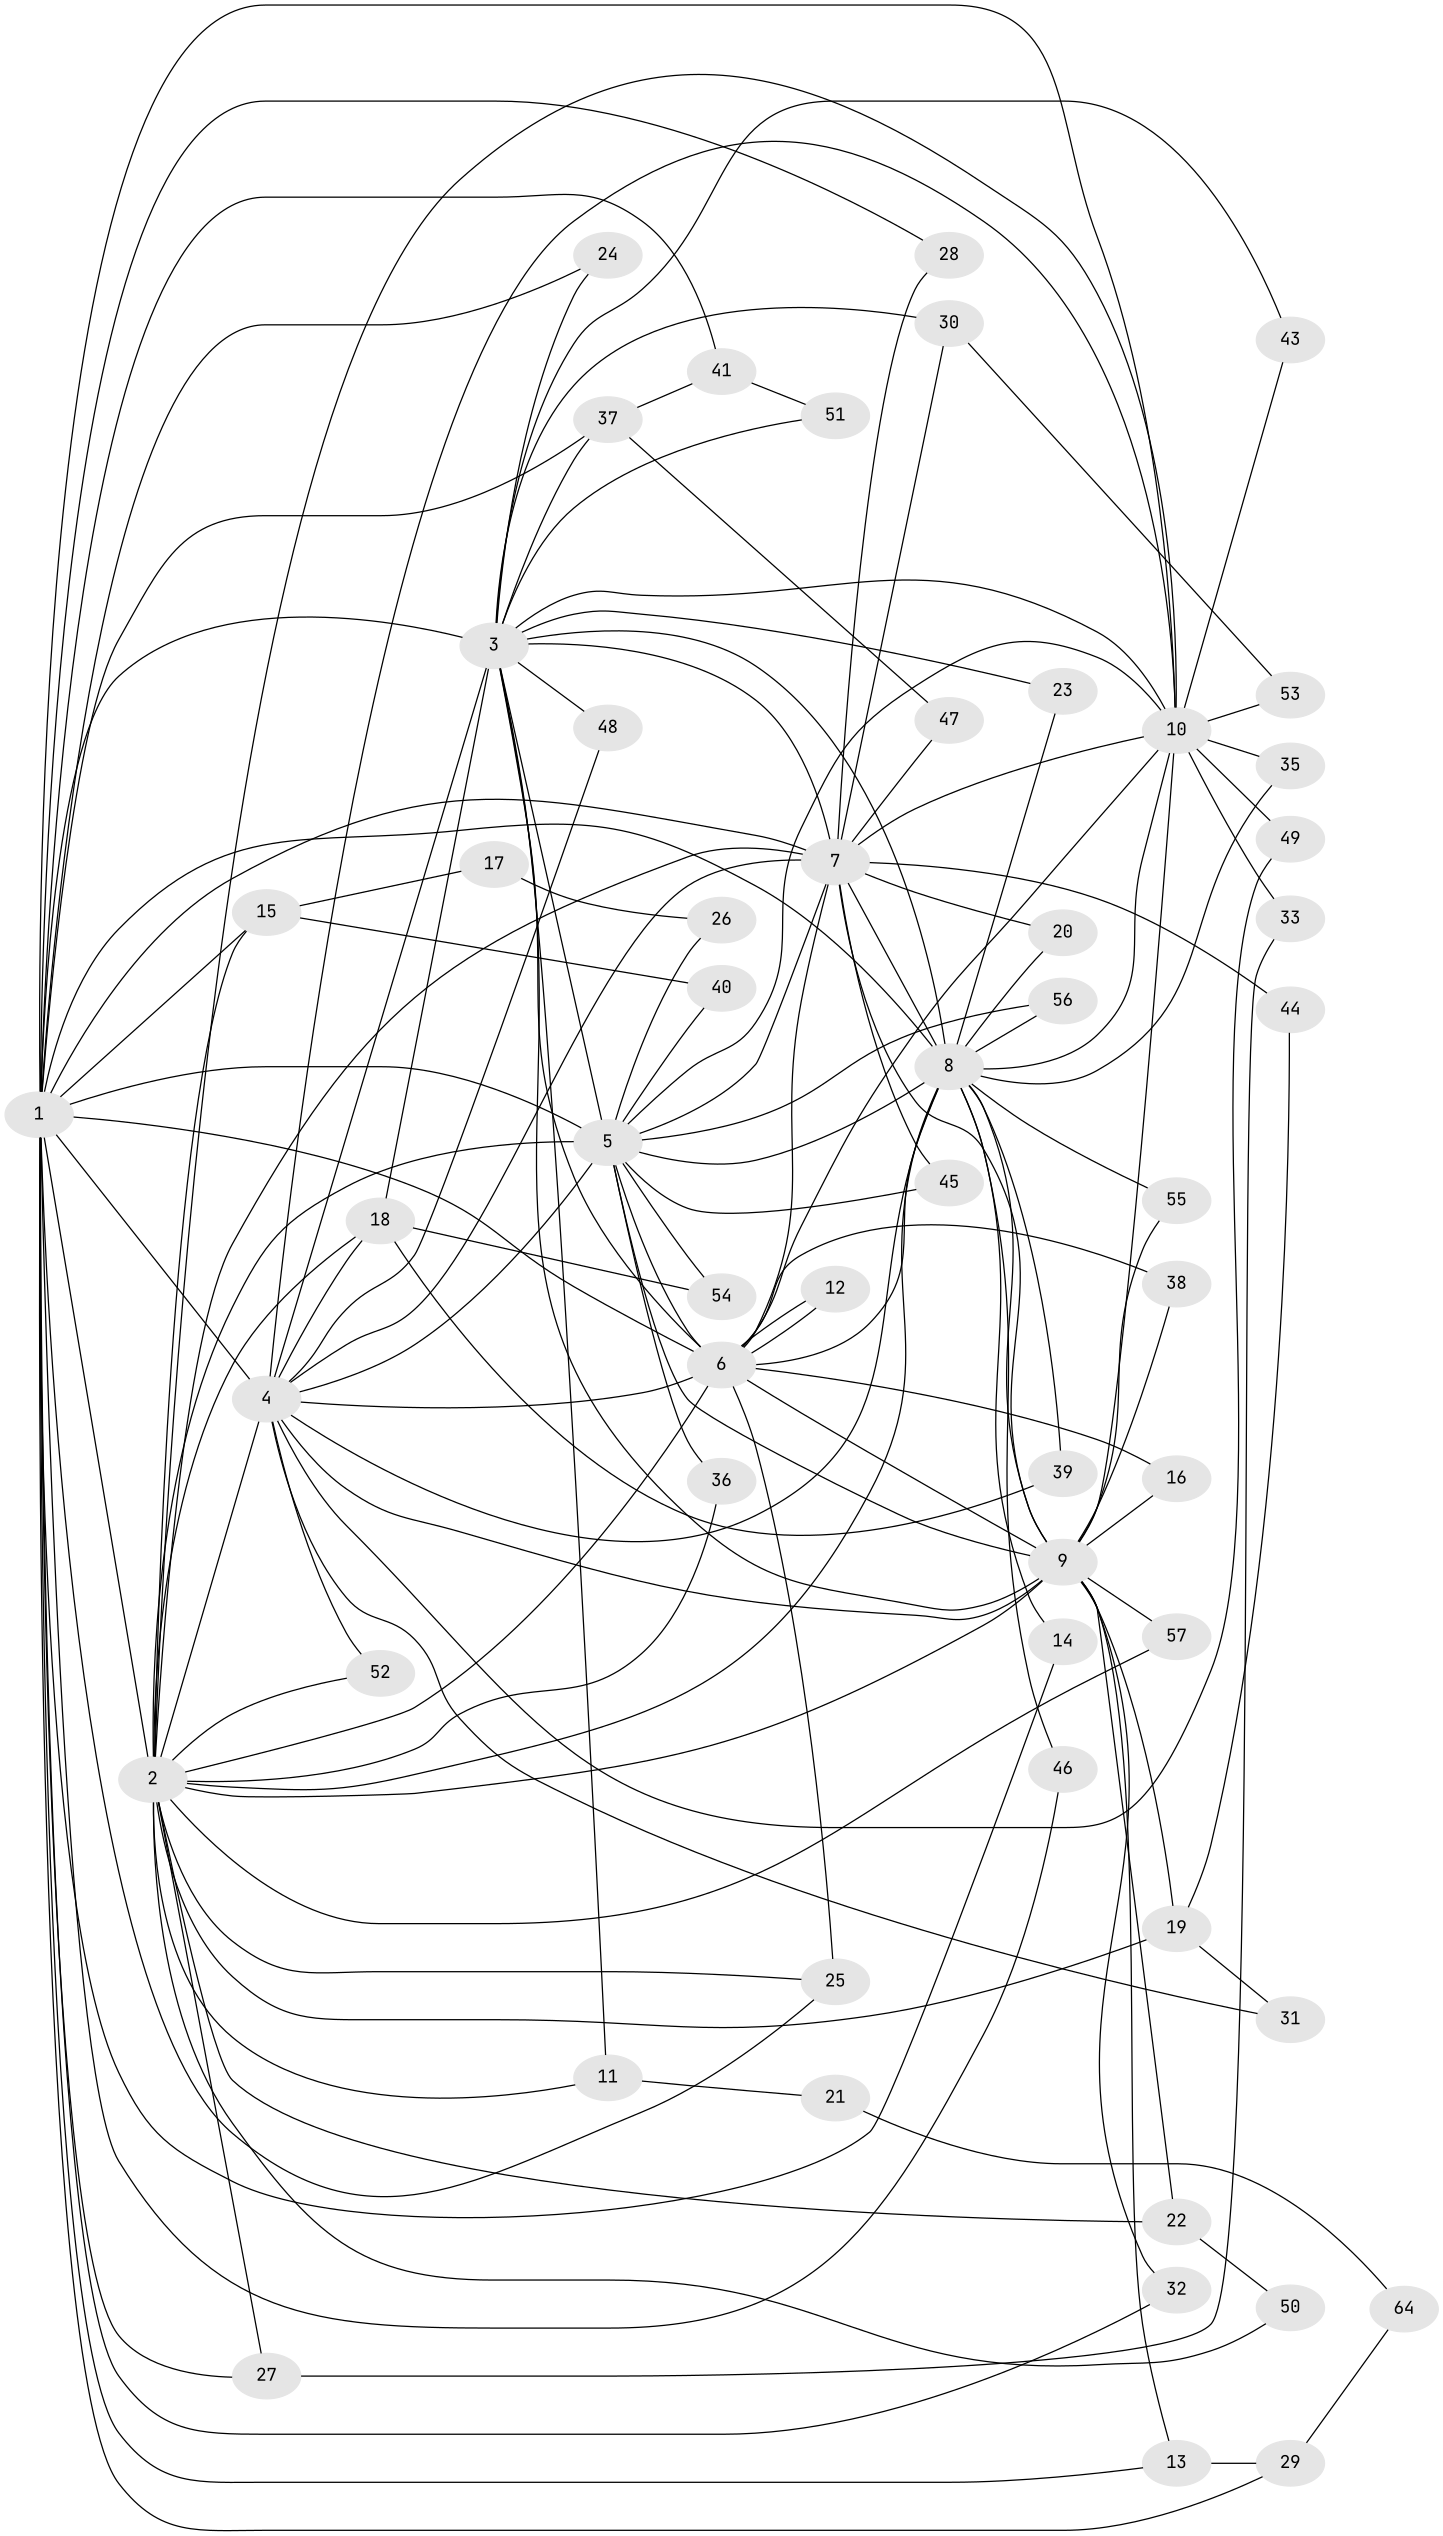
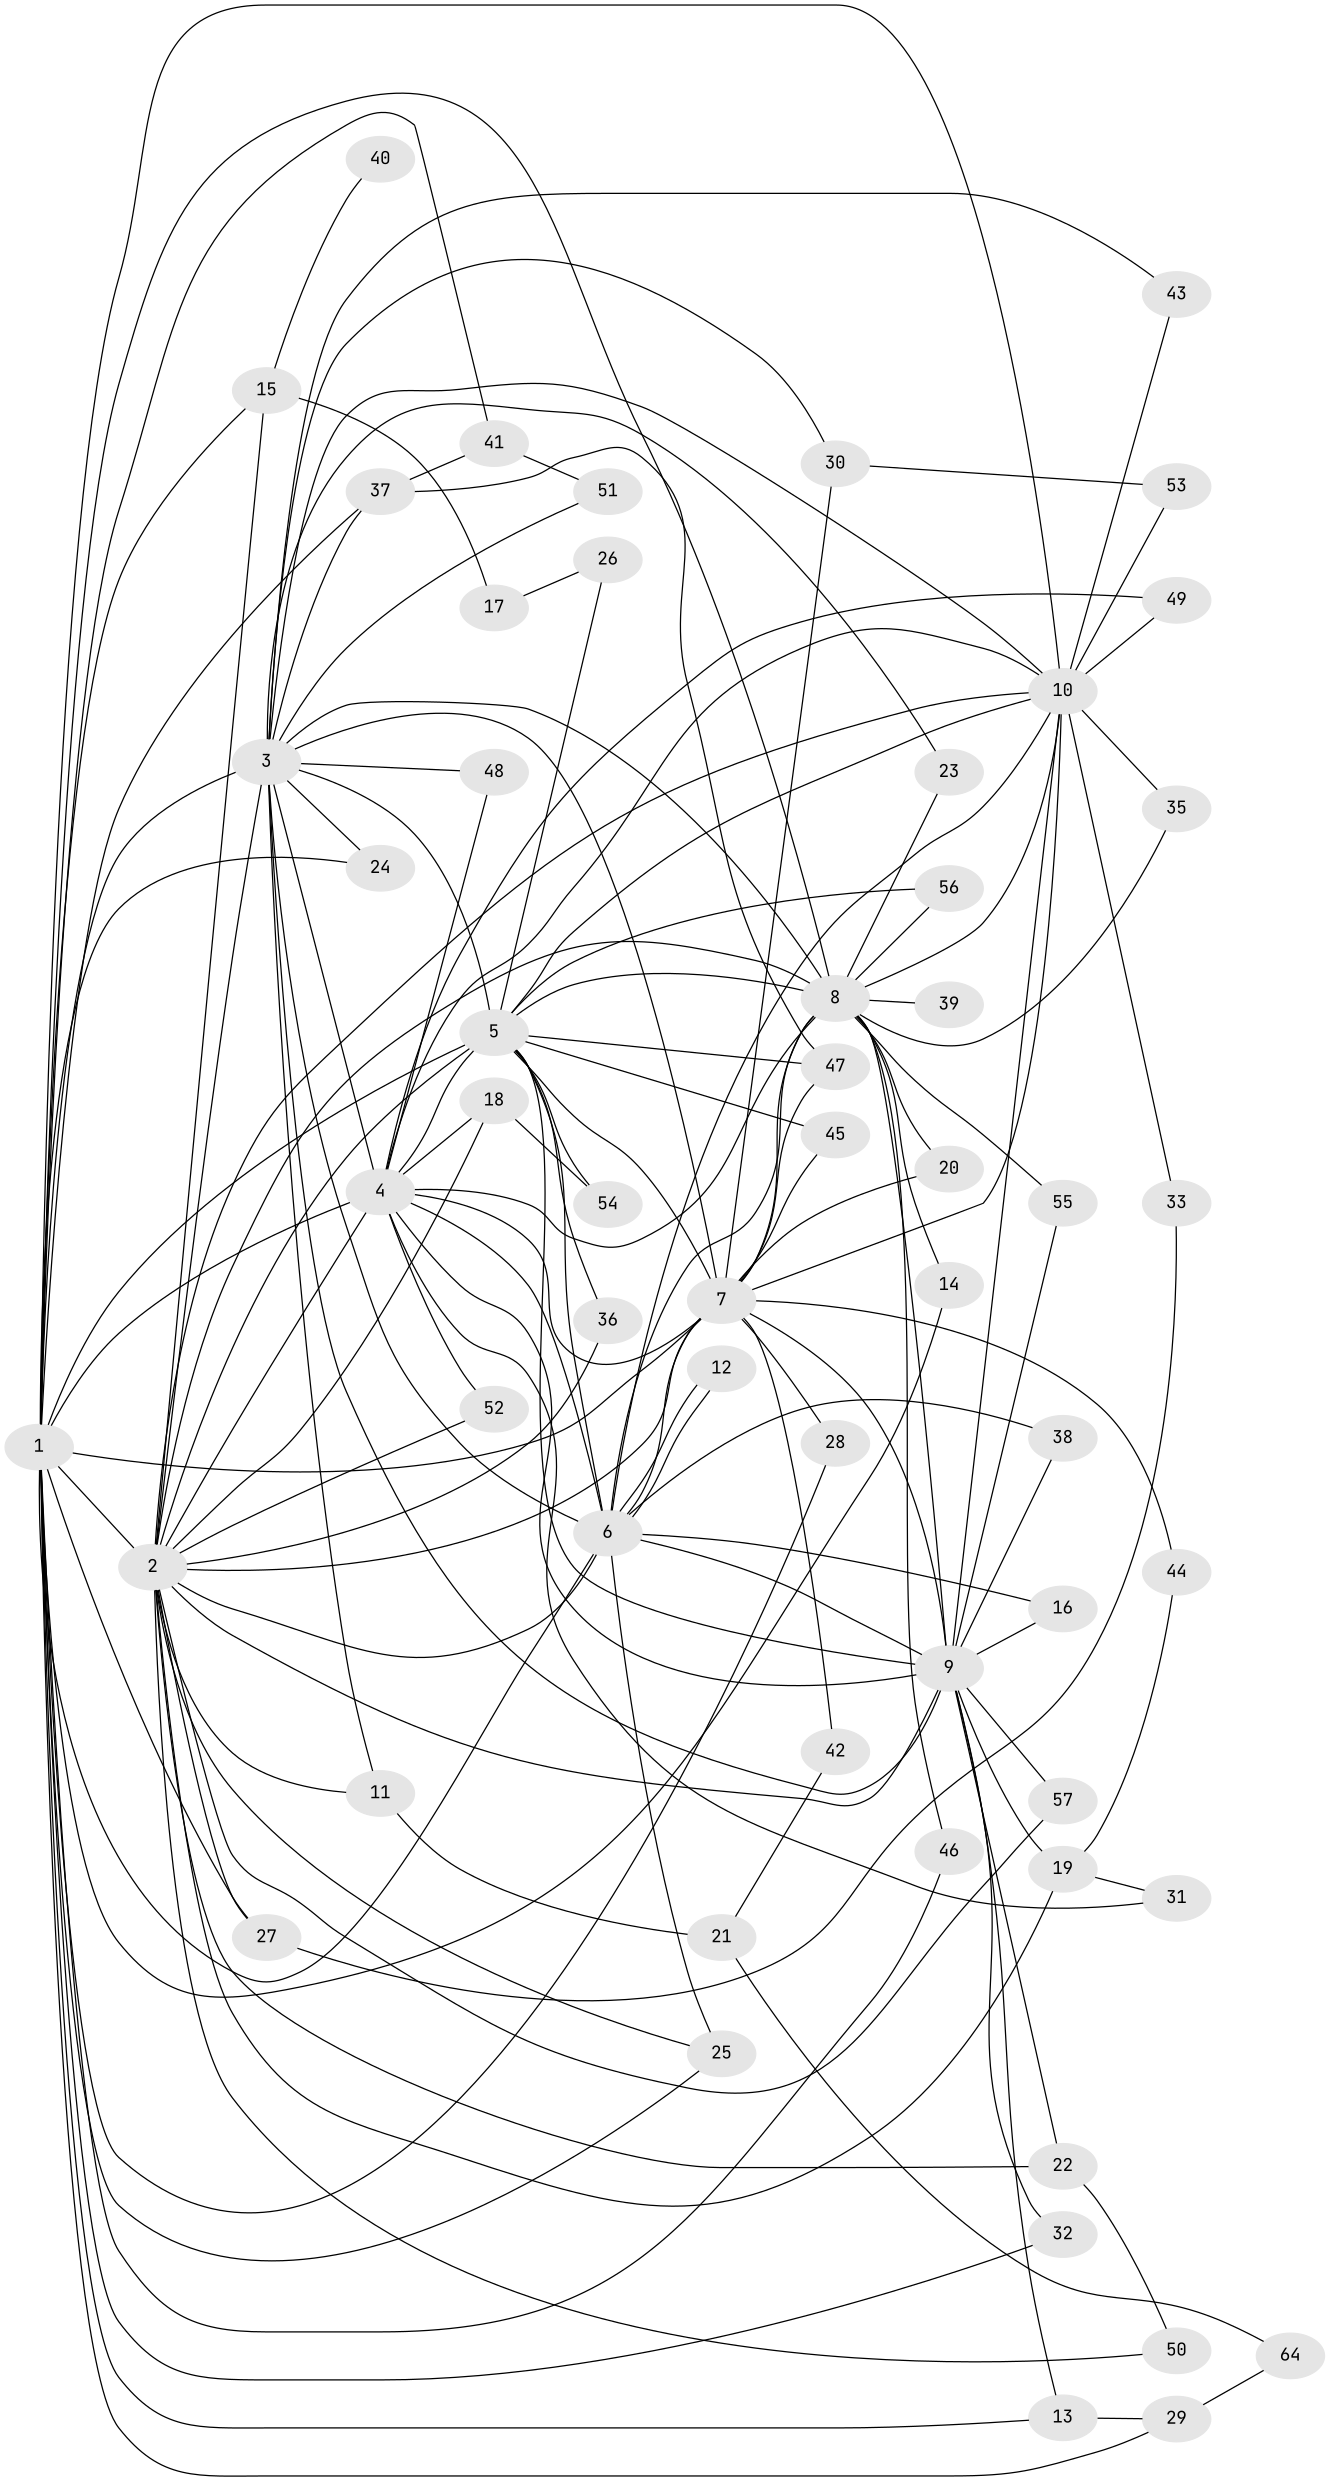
(440, 920) -> (204, 1164)
(662, 1064) -> (651, 1048)
(665, 1504) -> none
none -> (835, 1752)
